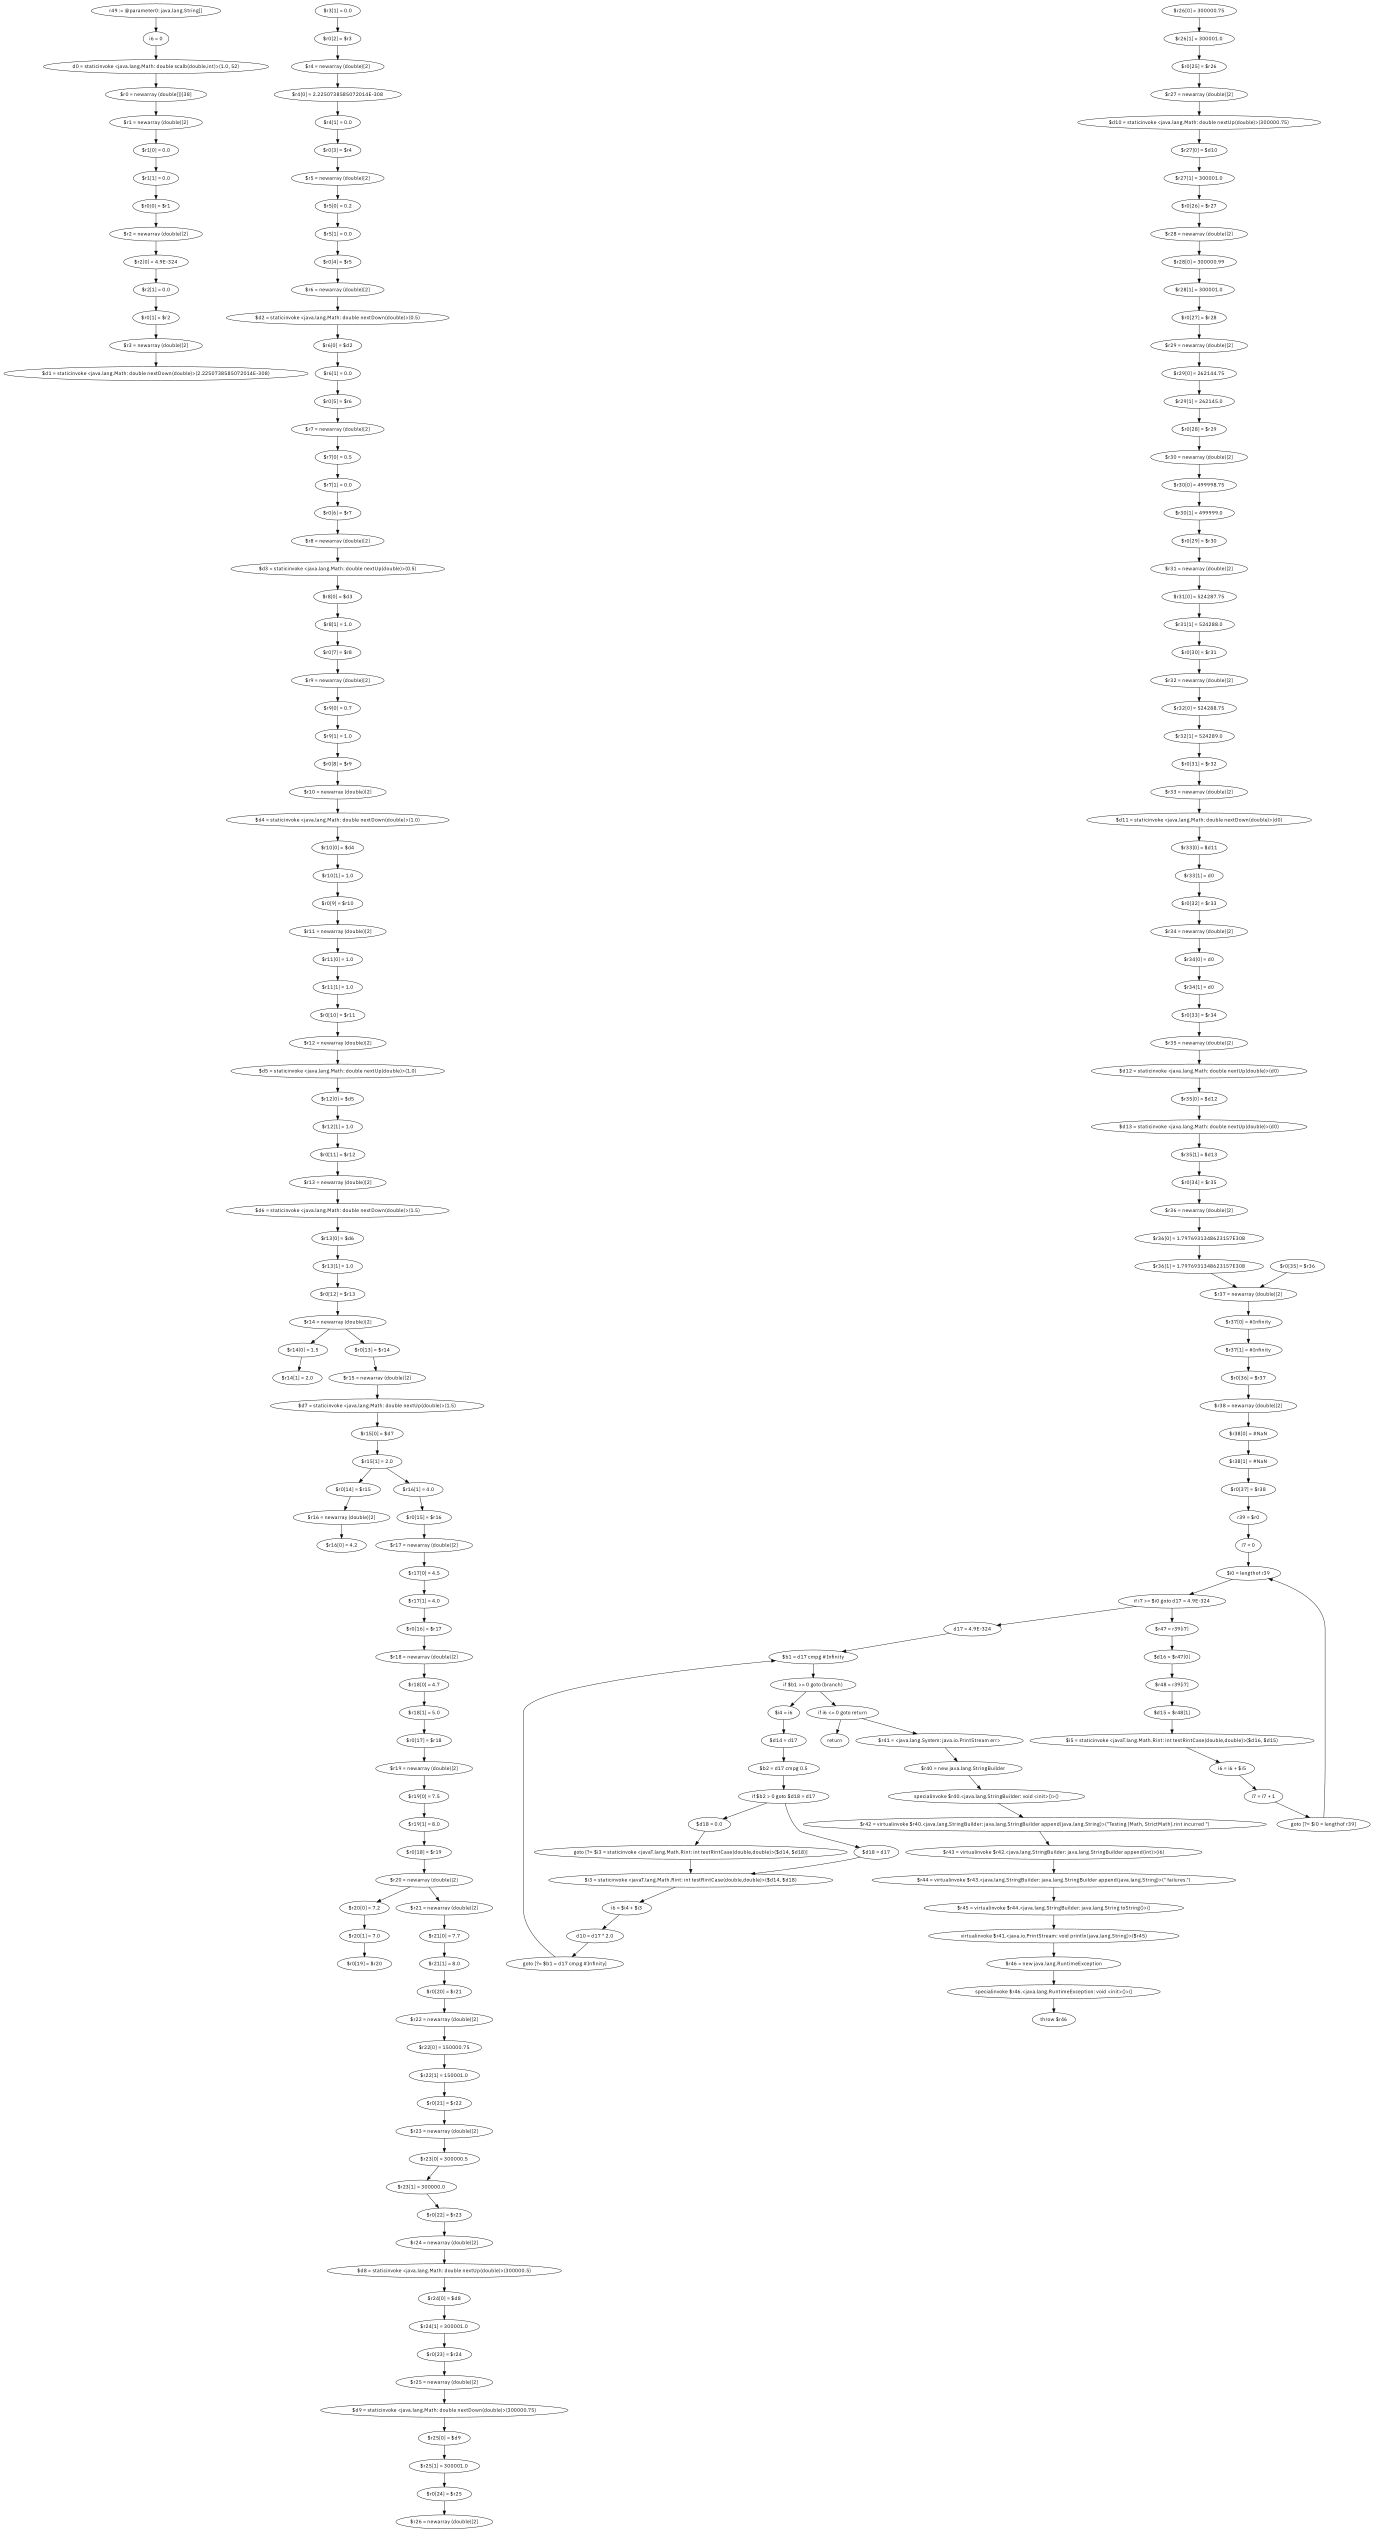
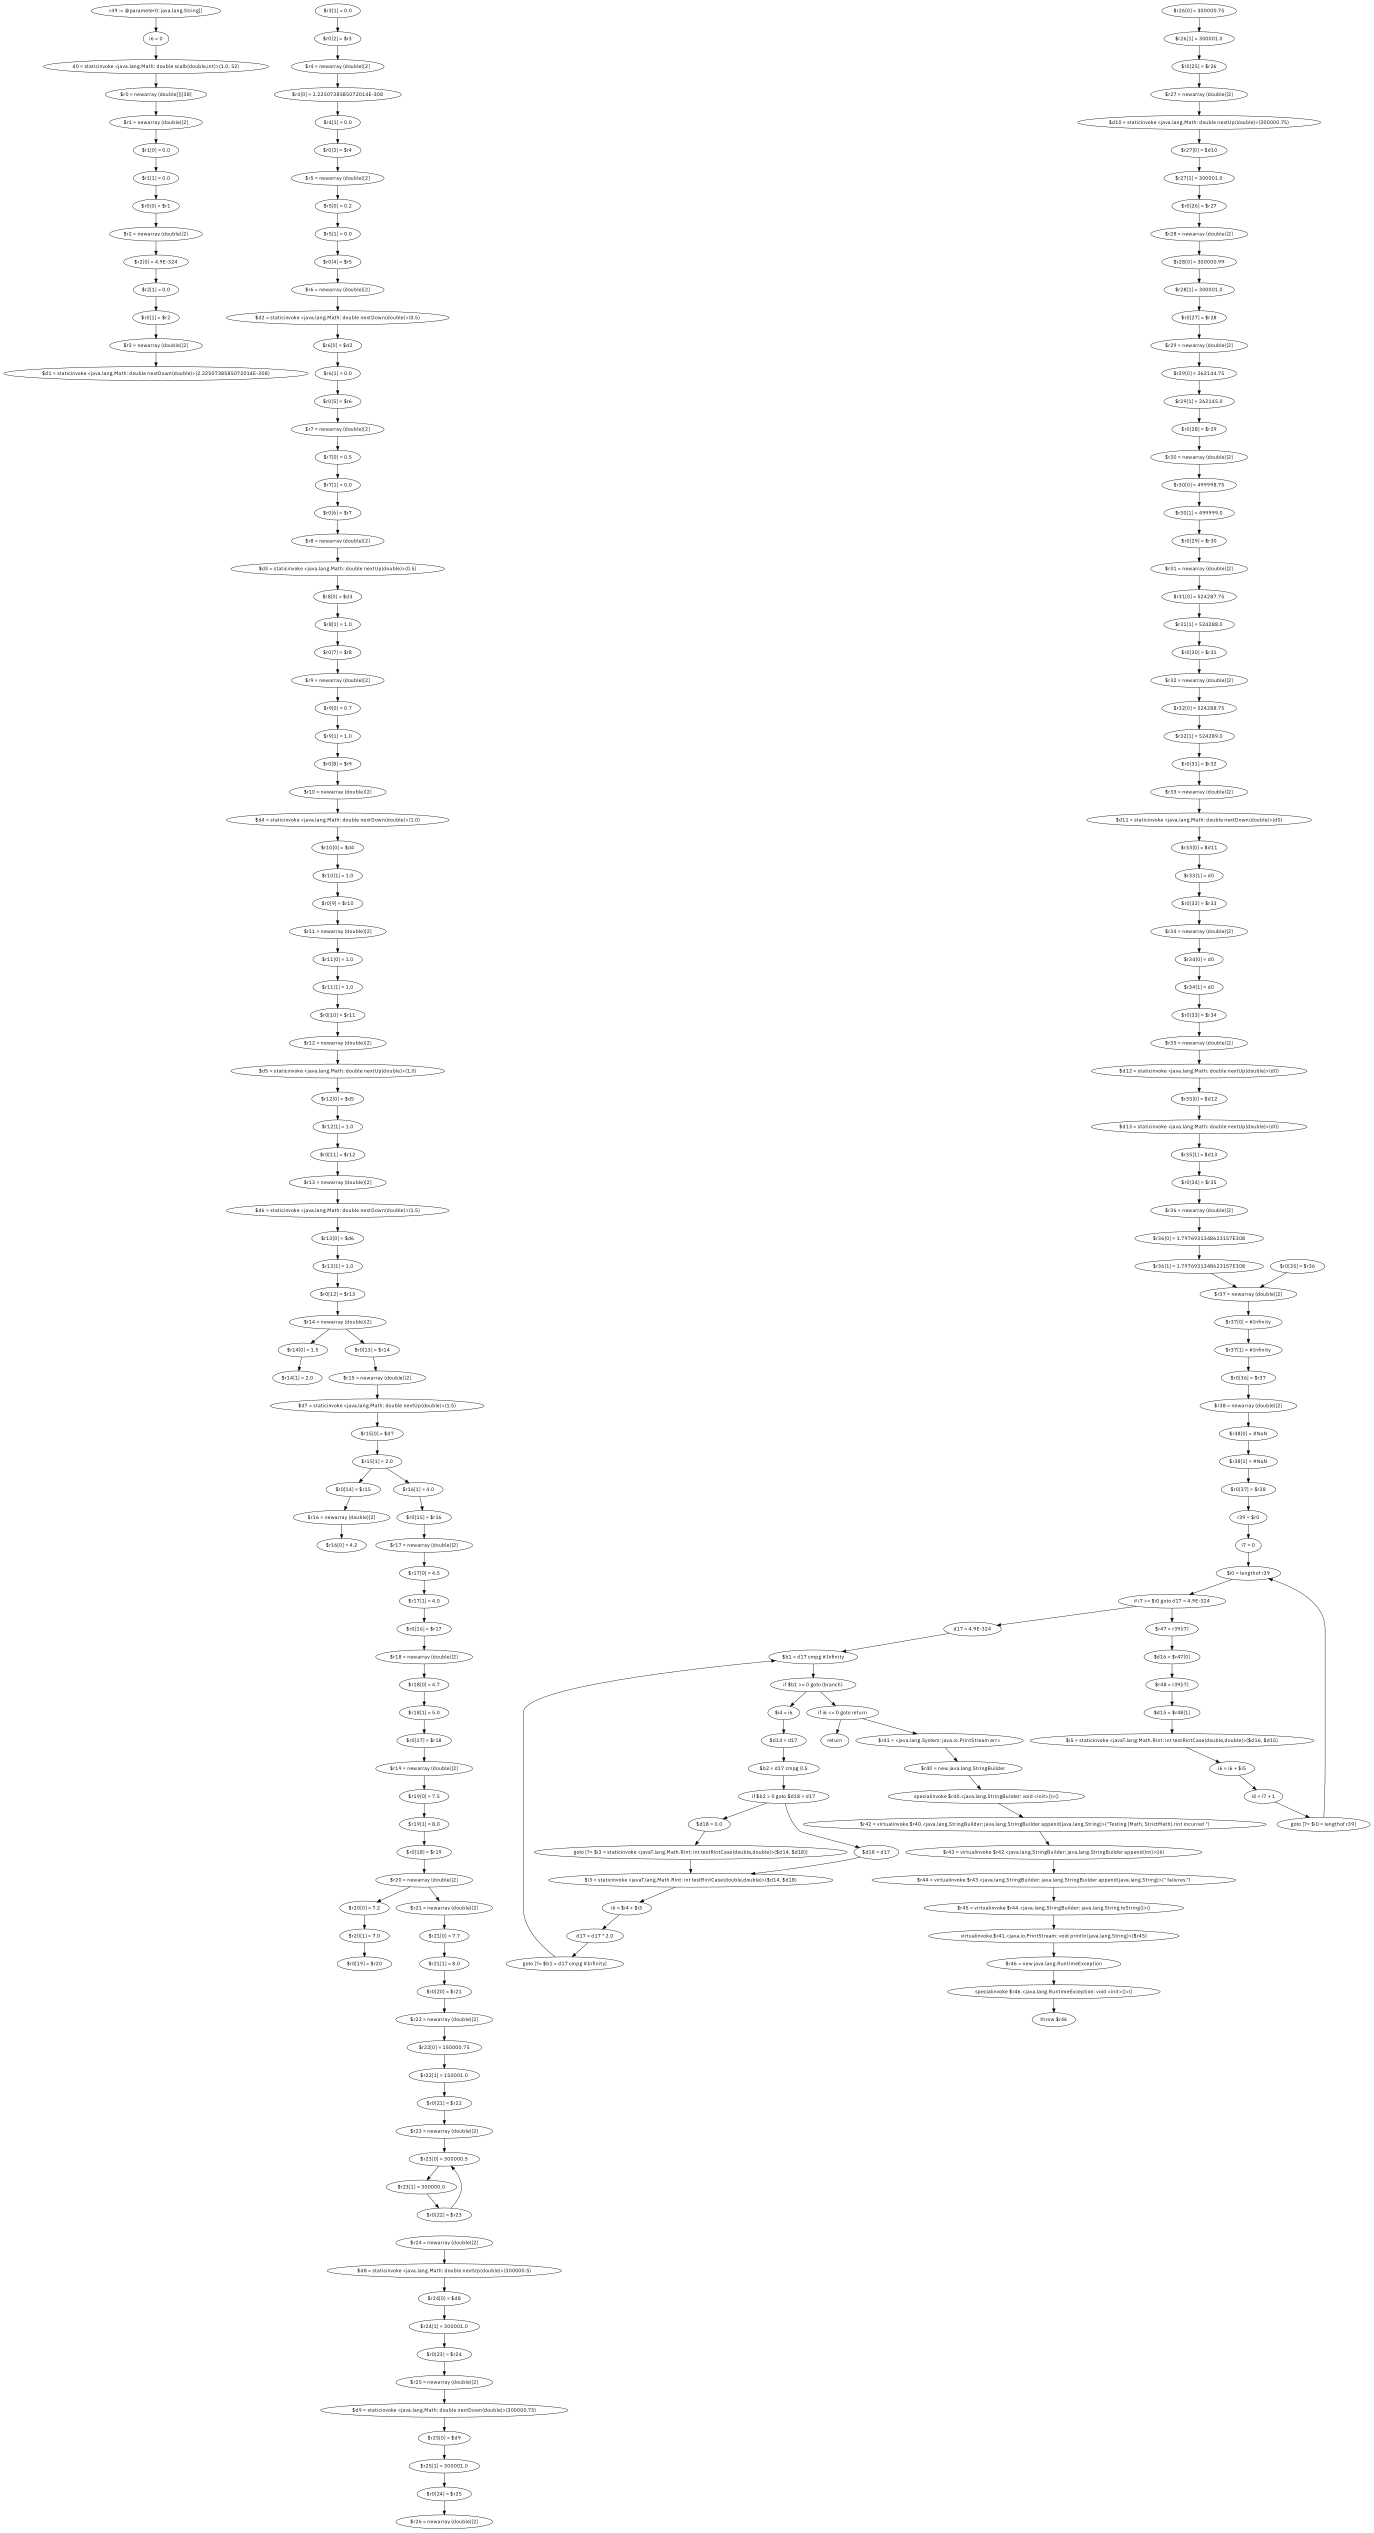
(1263, 1796) -> (1263, 1796)
(595, 1936) -> (595, 1936)
(444, 2227) -> (462, 2189)
